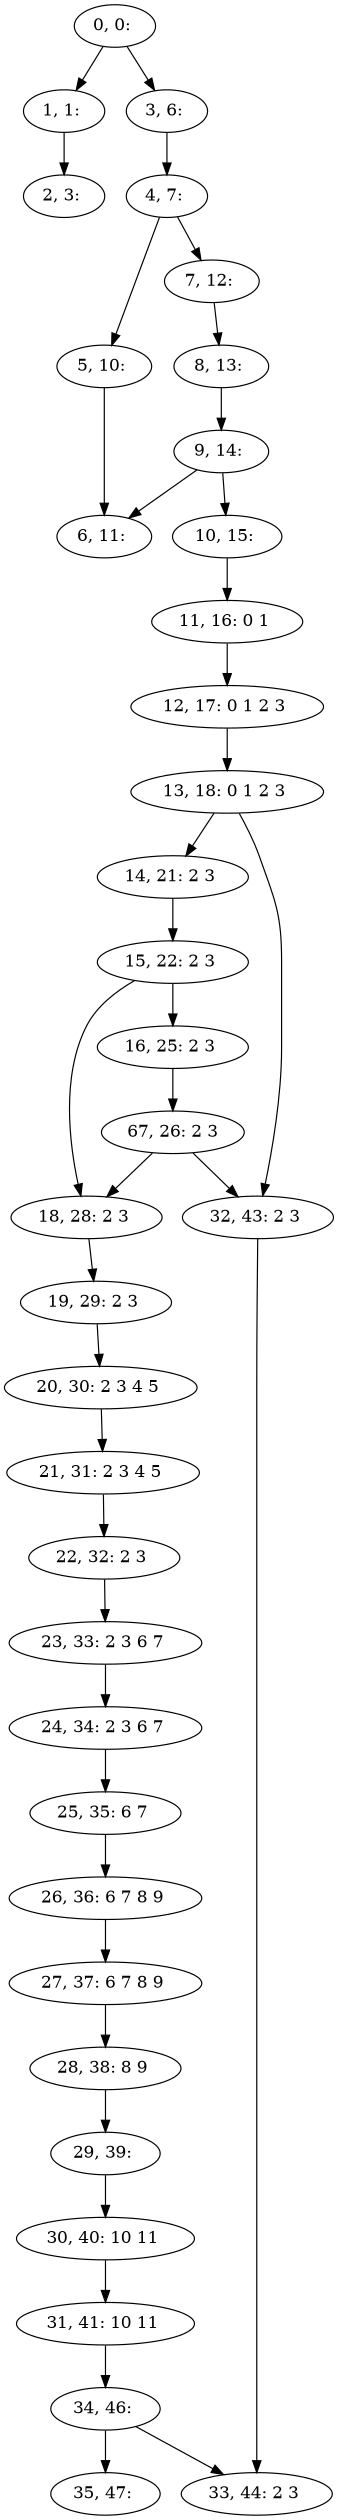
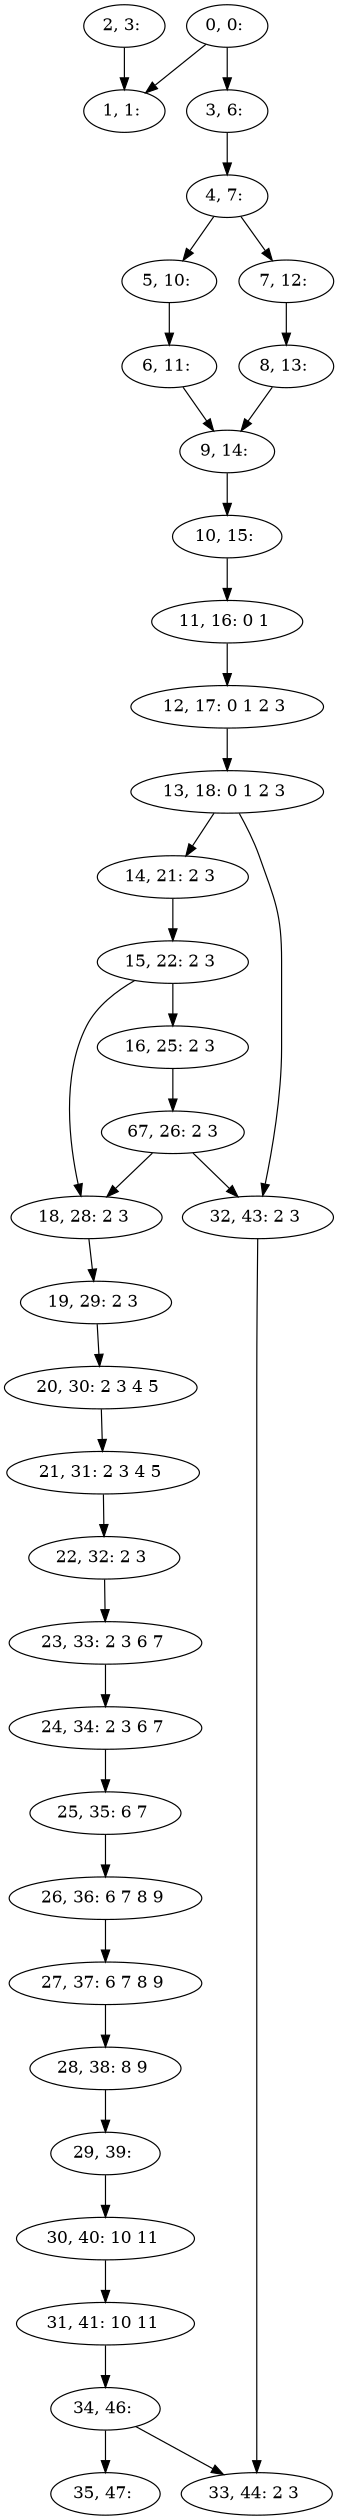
(64, 148) -> (124, 63)
(168, 490) -> (195, 404)
